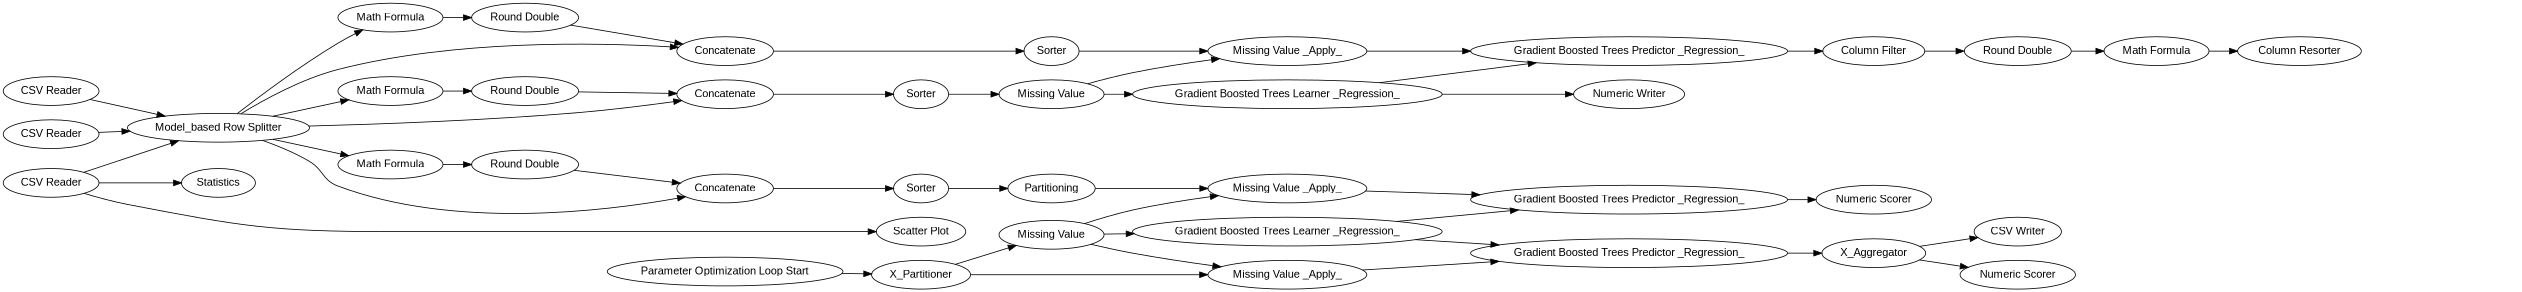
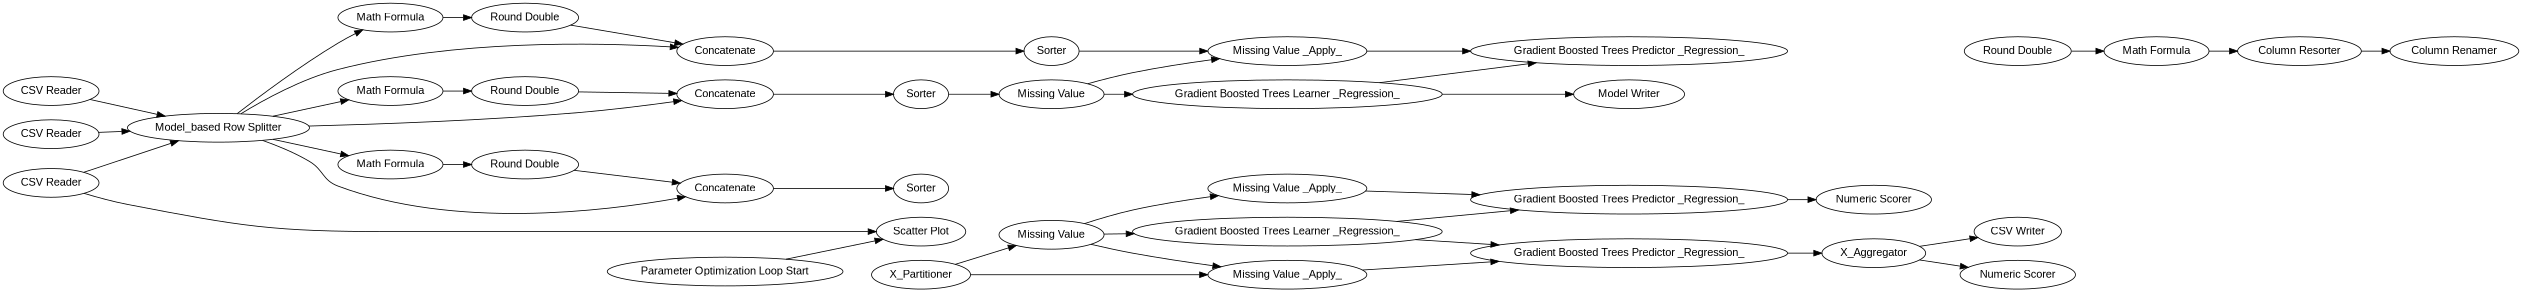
(1874, 51) -> none
none -> (2454, 51)
(1629, 94) -> (1629, 94)
(218, 183) -> none
(1052, 188) -> none
(853, 274) -> (831, 250)
